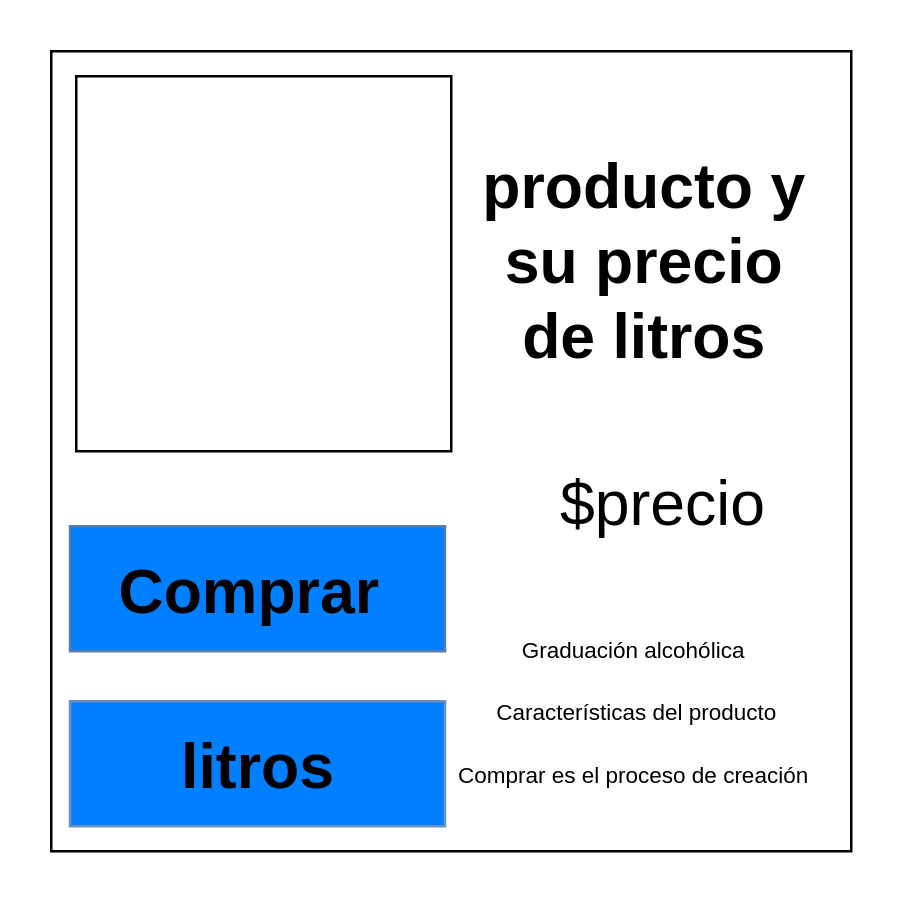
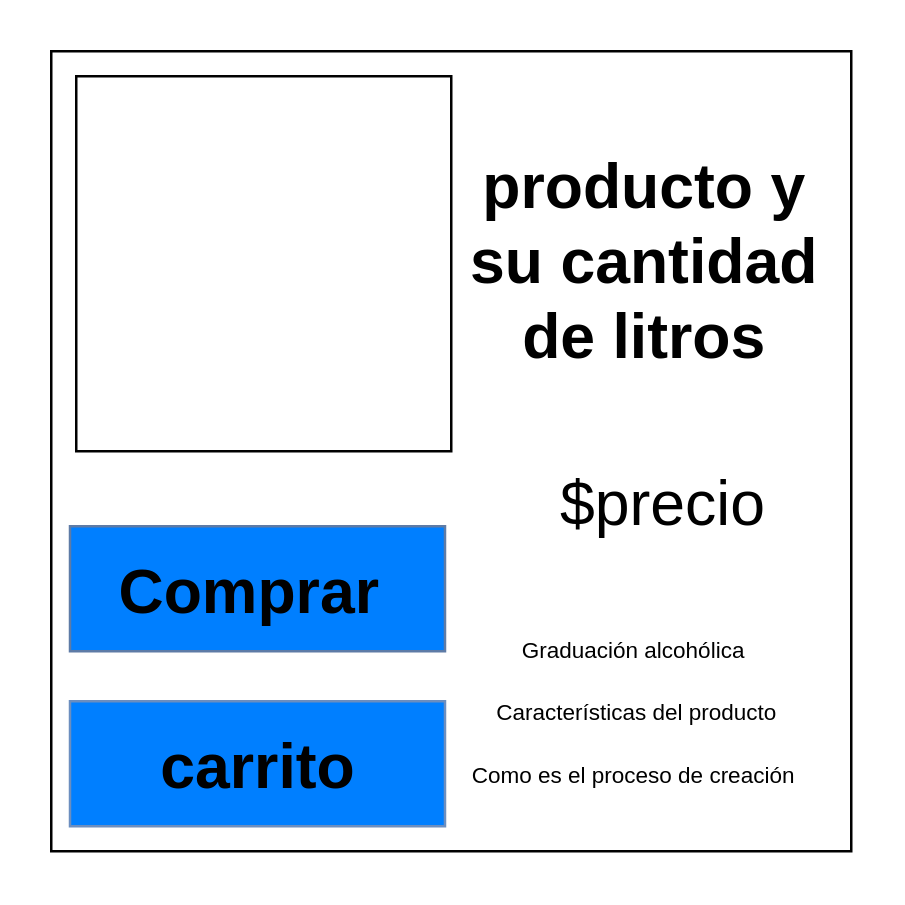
(645, 259) -> (645, 259)
(638, 701) -> (638, 701)
(259, 764) -> (259, 764)
